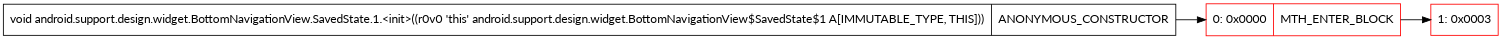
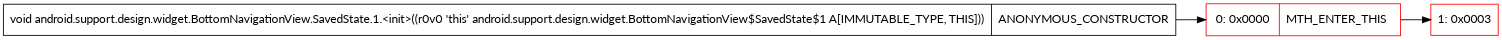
(1337, 19) -> (1337, 19)
